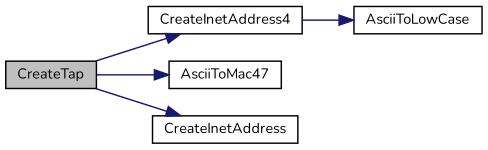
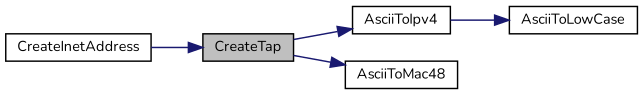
(225, 20) -> (401, 20)
(225, 75) -> (401, 75)
(131, 100) -> (170, 47)
